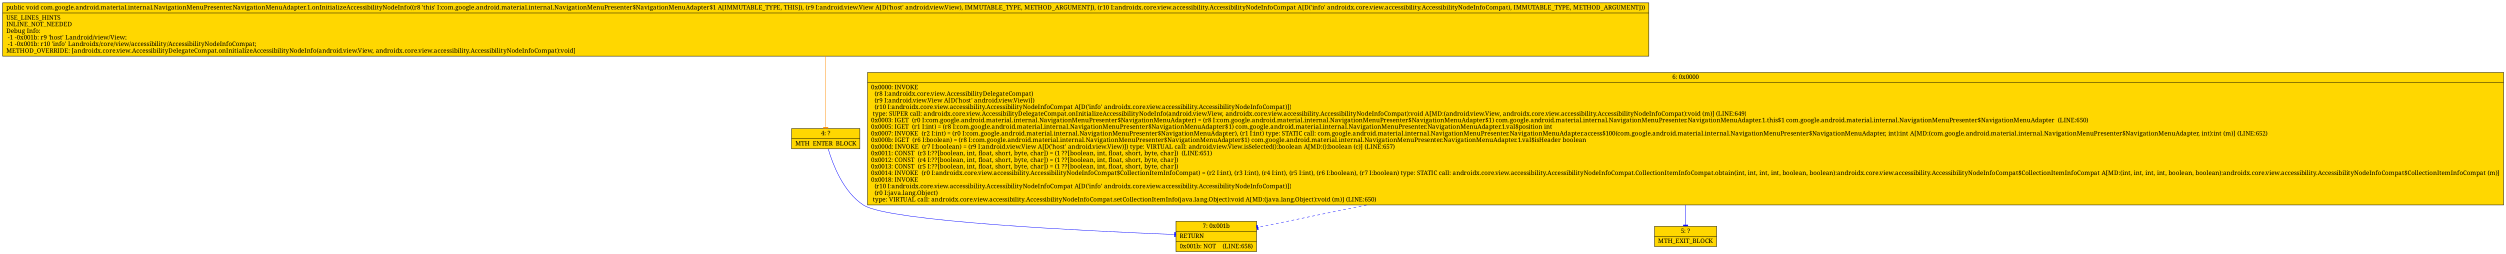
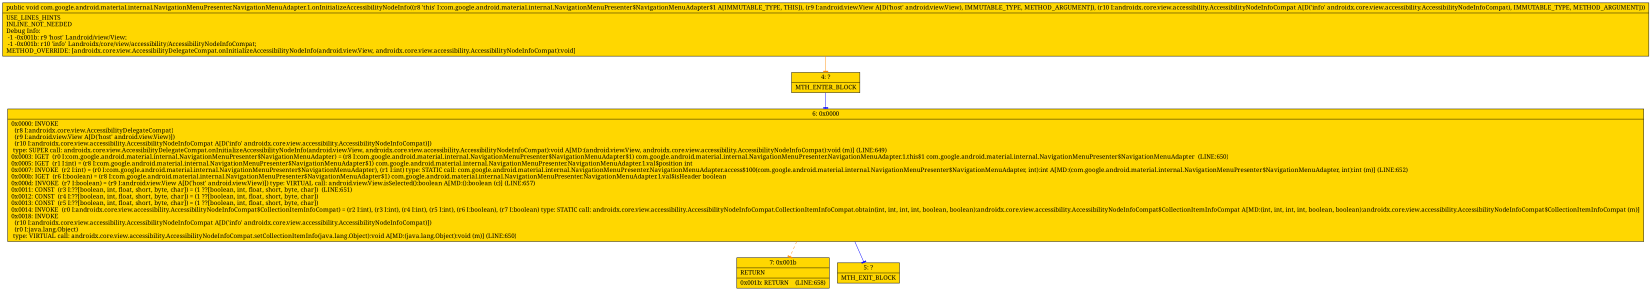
(1313, 216) -> (794, 249)
(984, 224) -> (826, 100)
(1216, 246) -> (783, 283)
